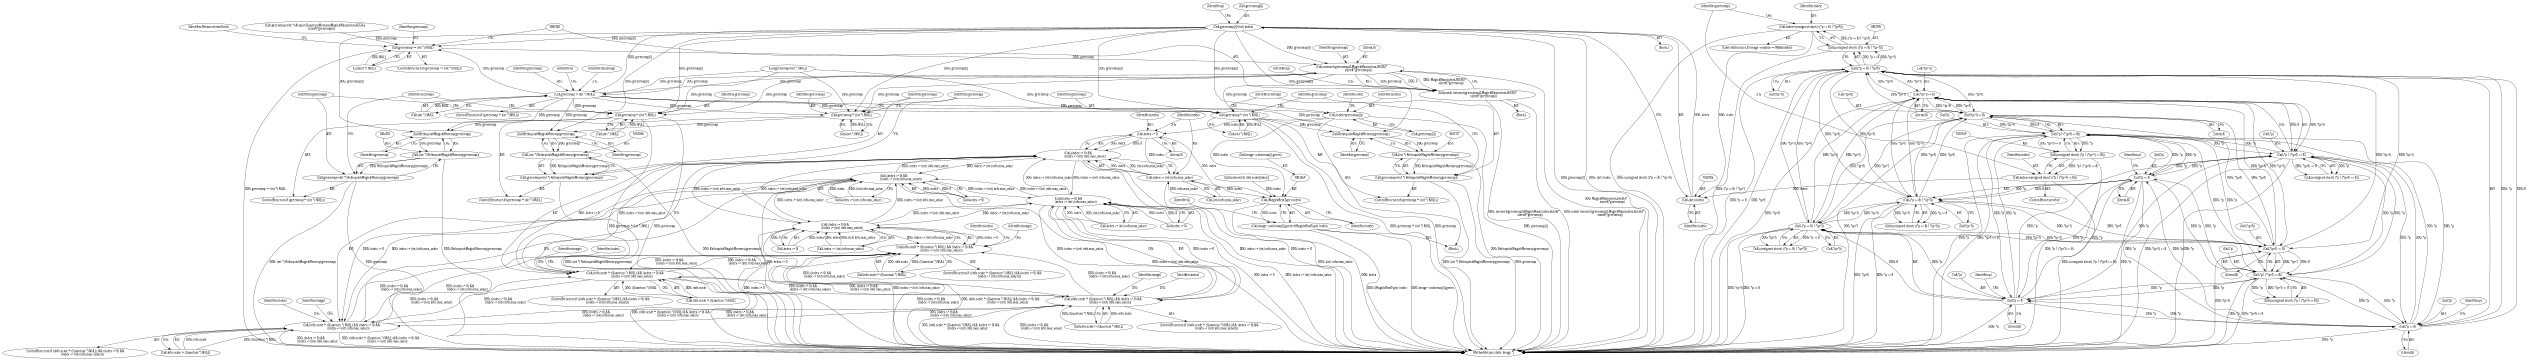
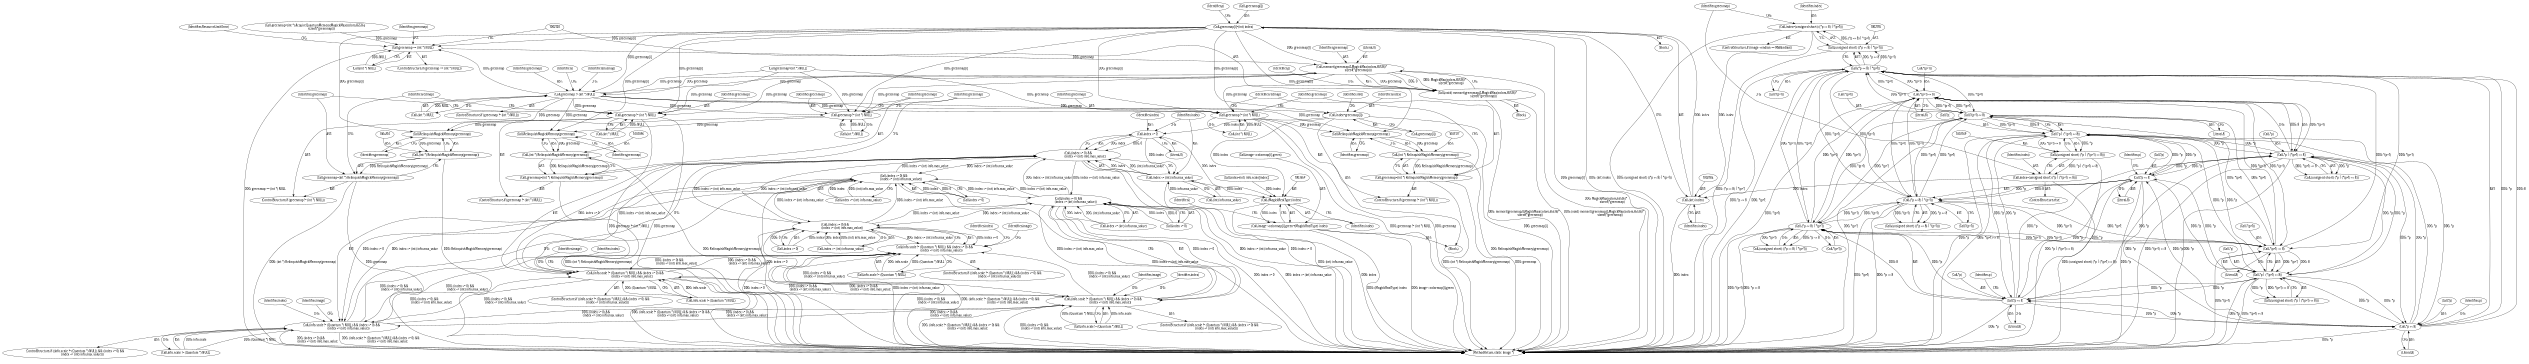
(1280, 166) -> (1316, 180)
none -> (1668, 342)
